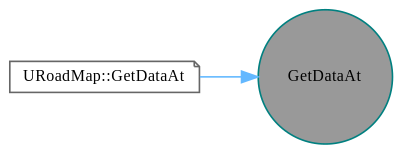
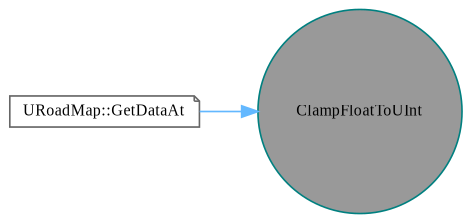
(325, 77) -> (360, 112)
